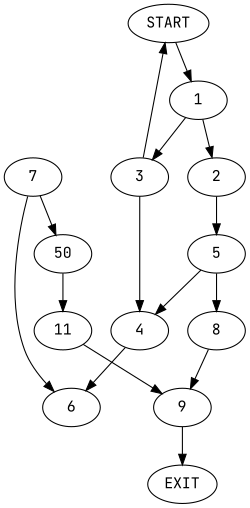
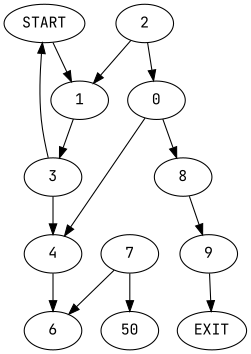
(206, 133) -> (116, 58)
(217, 254) -> (156, 100)
(63, 331) -> none
